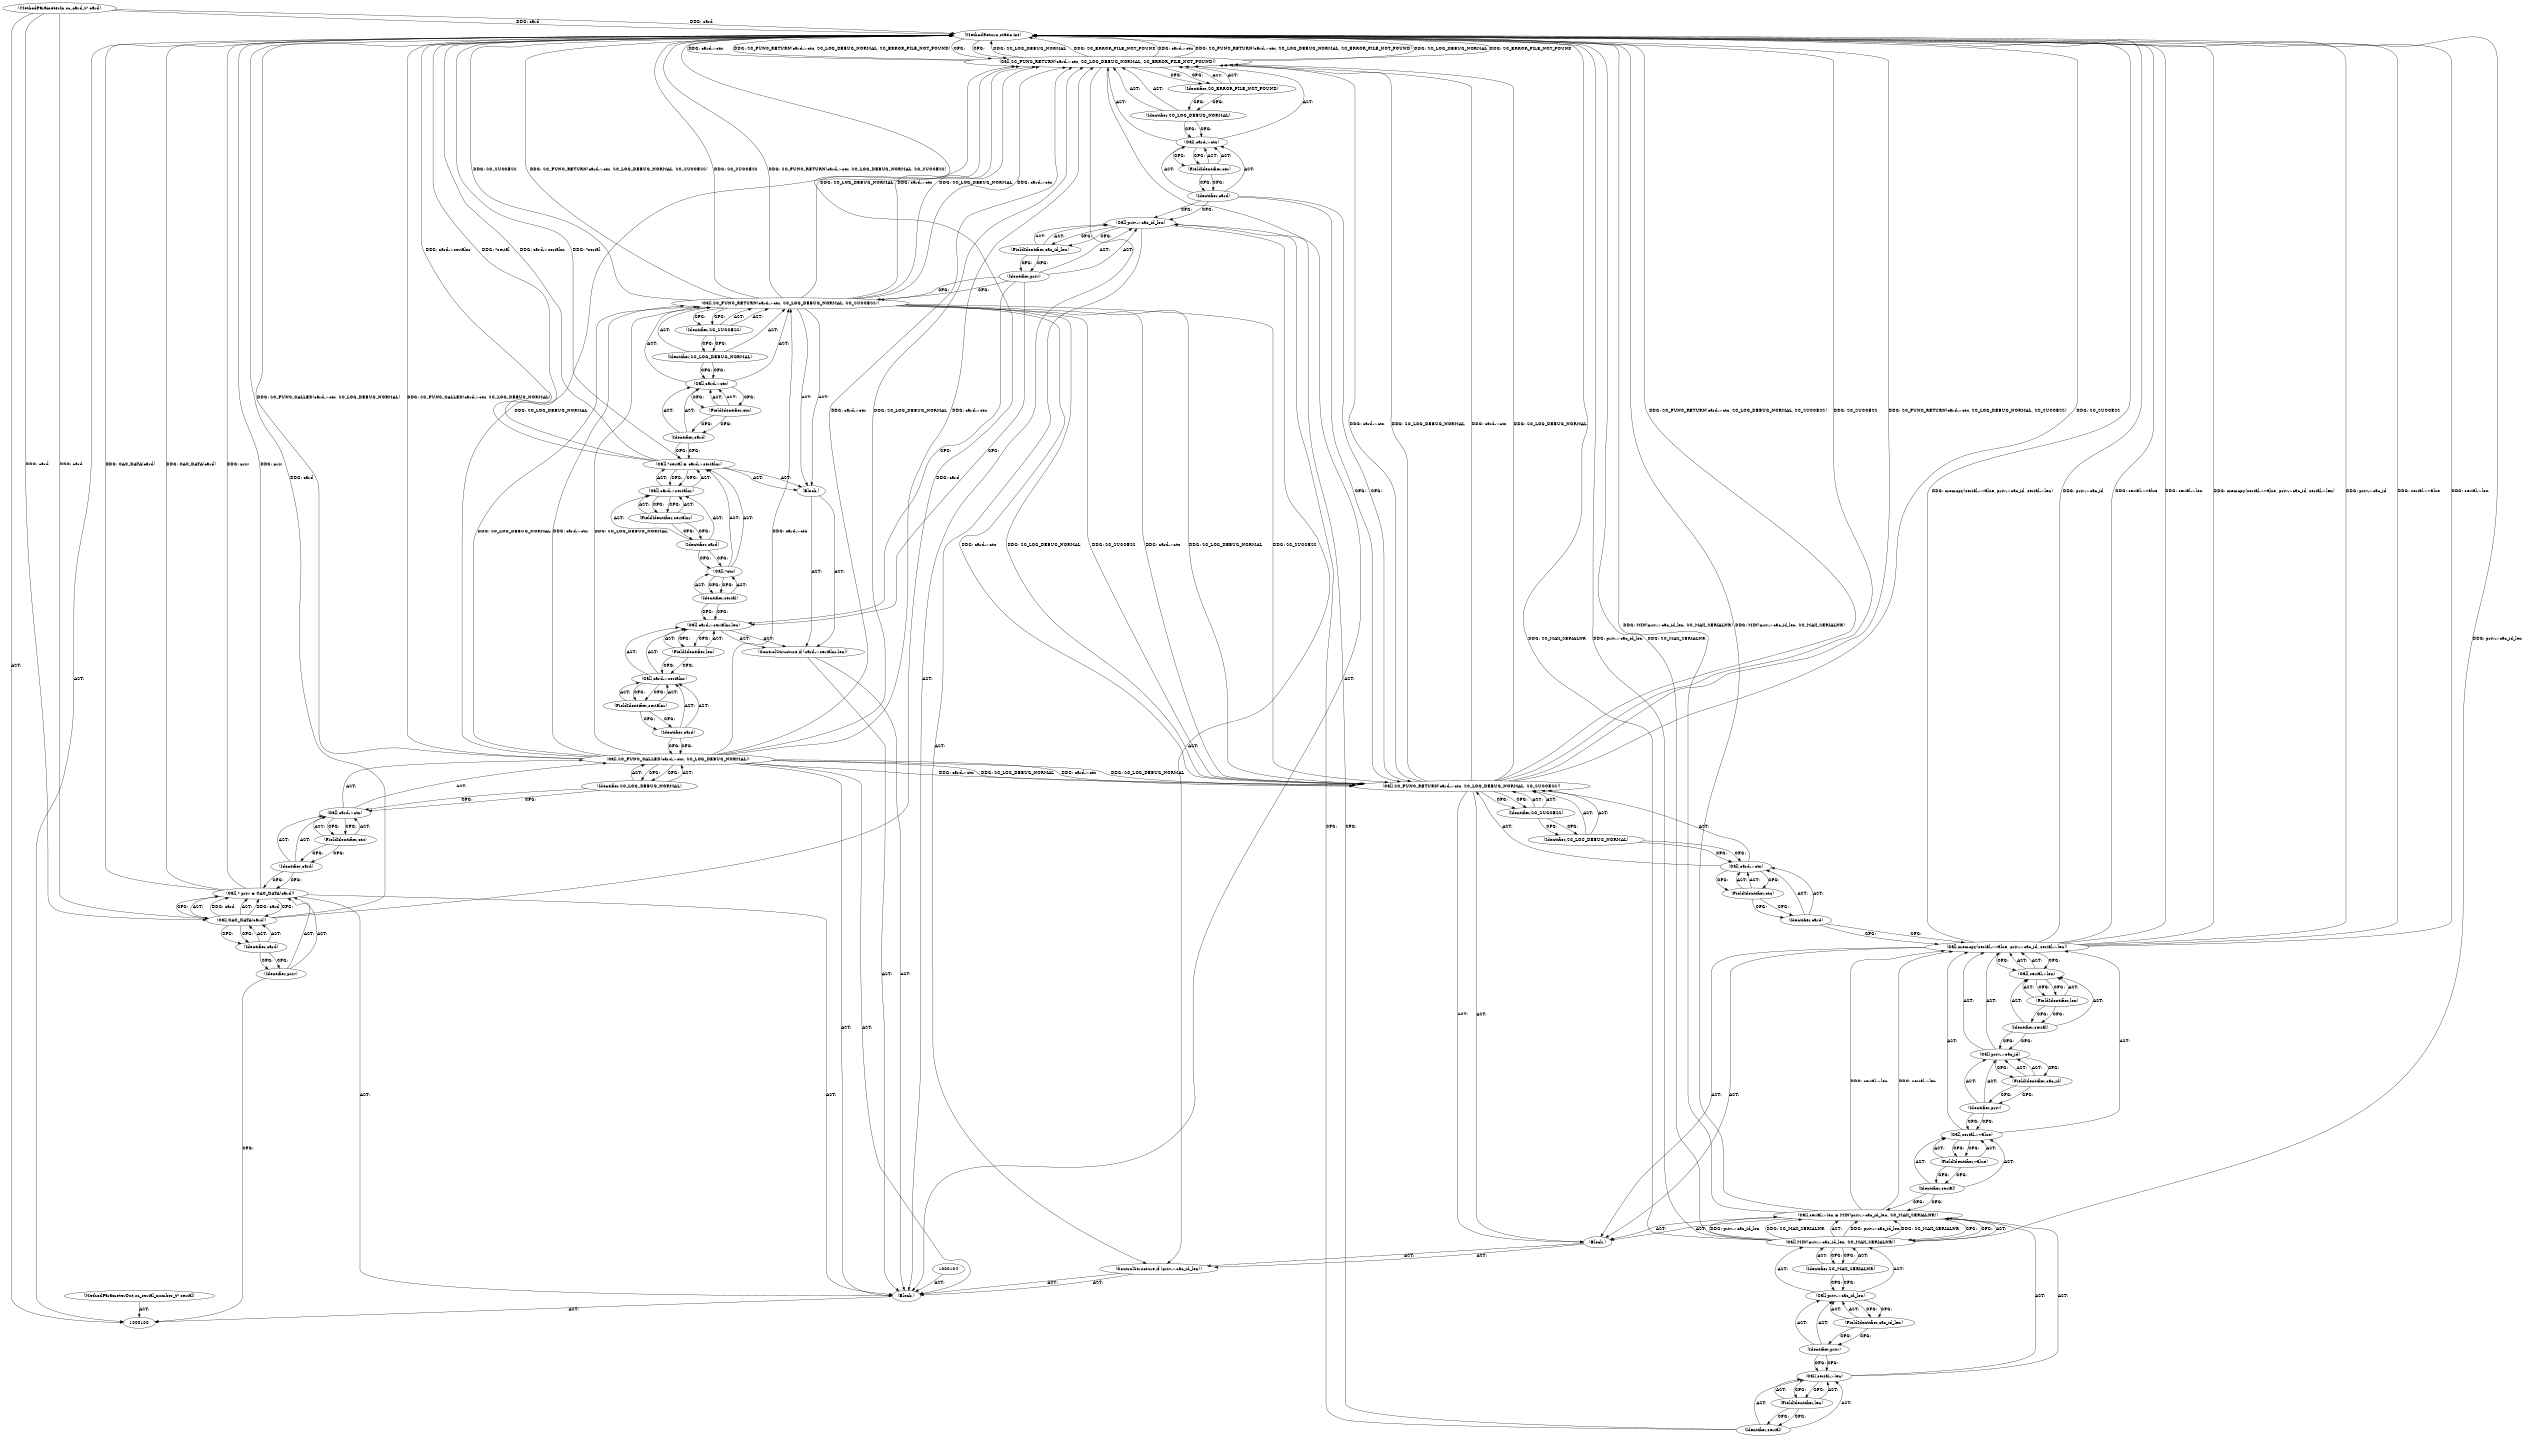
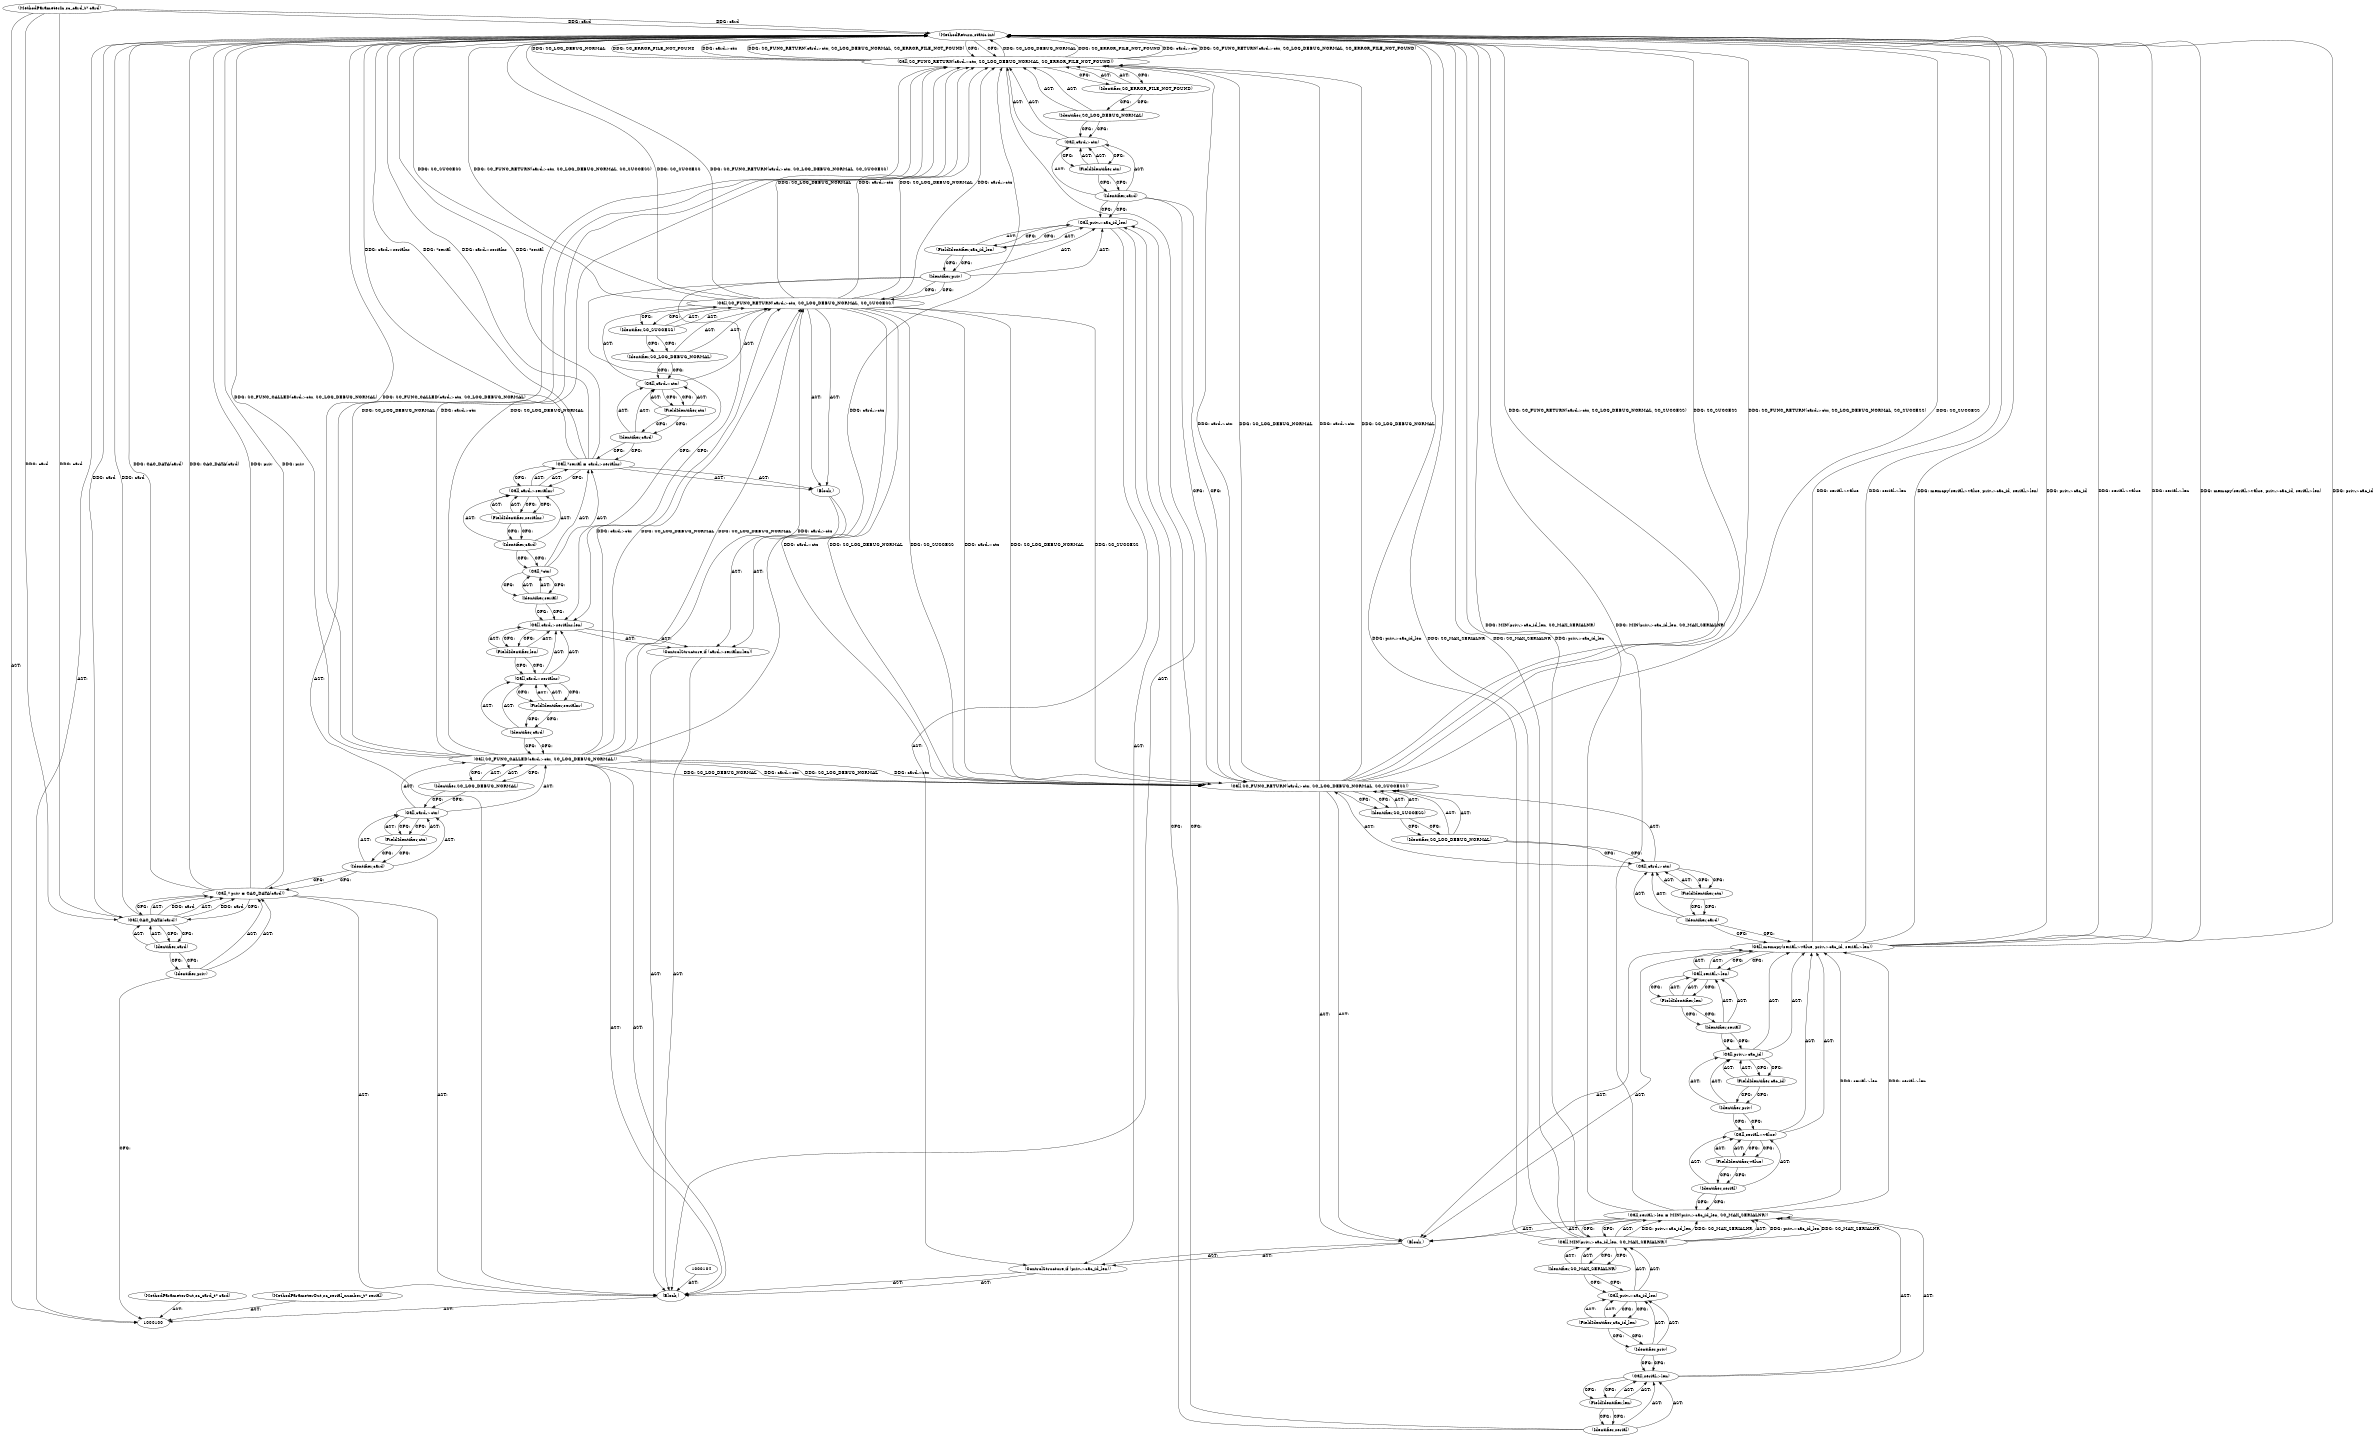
none -> (187, 1296)
